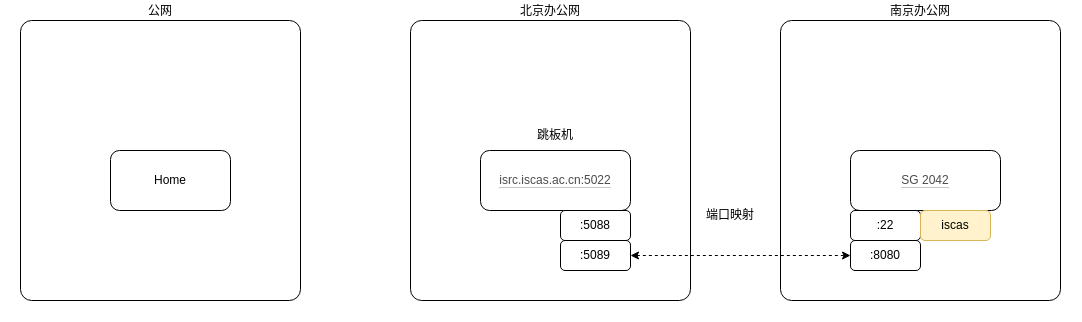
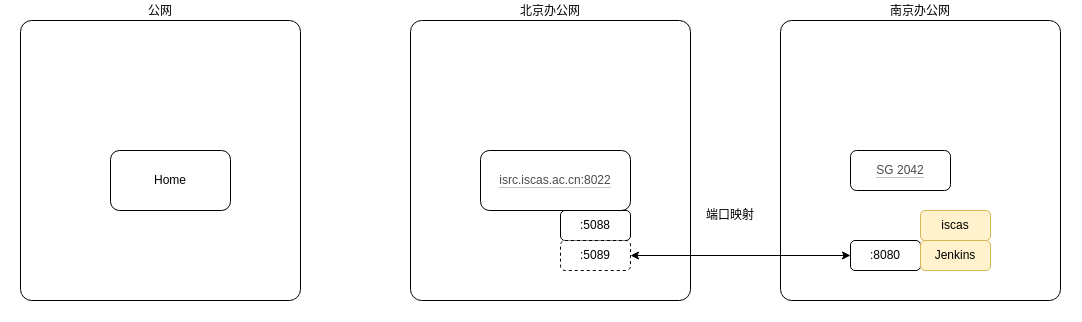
(556, 136) -> none
(556, 181) -> (556, 181)
(926, 181) -> (901, 171)
(886, 226) -> none
(596, 256) -> (596, 256)
(740, 256) -> (740, 256)
none -> (956, 256)
